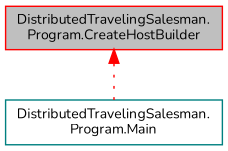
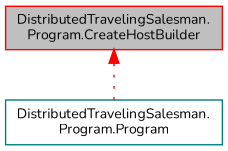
(114, 122) -> (114, 122)
